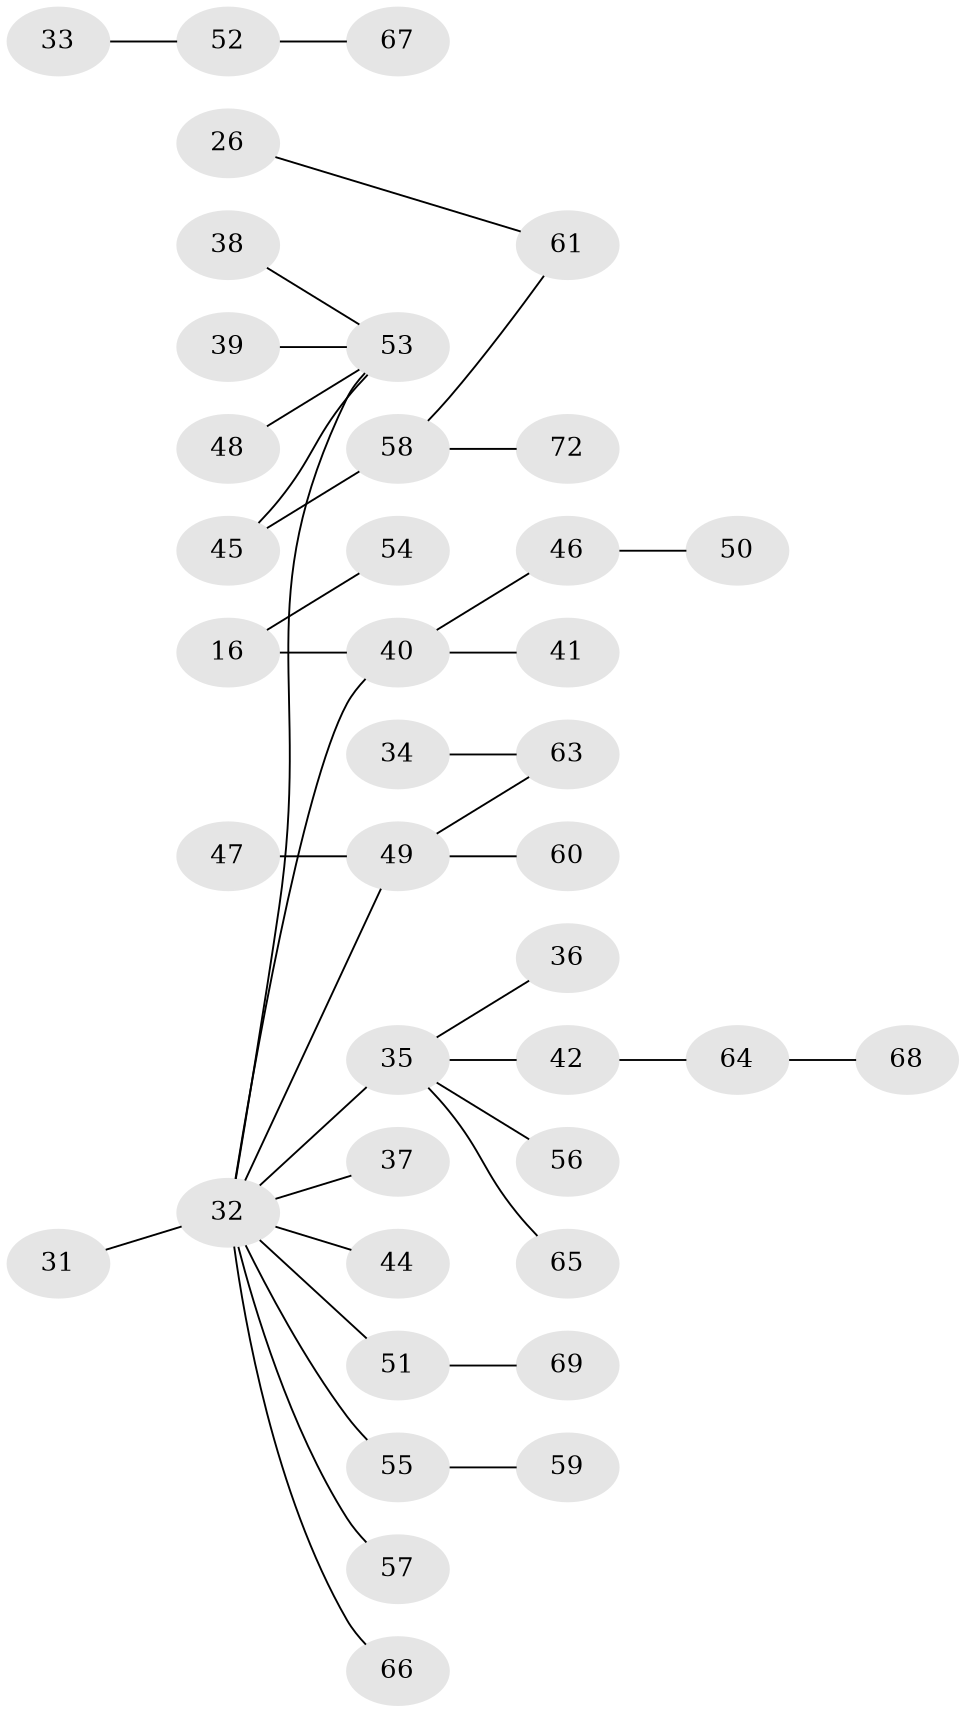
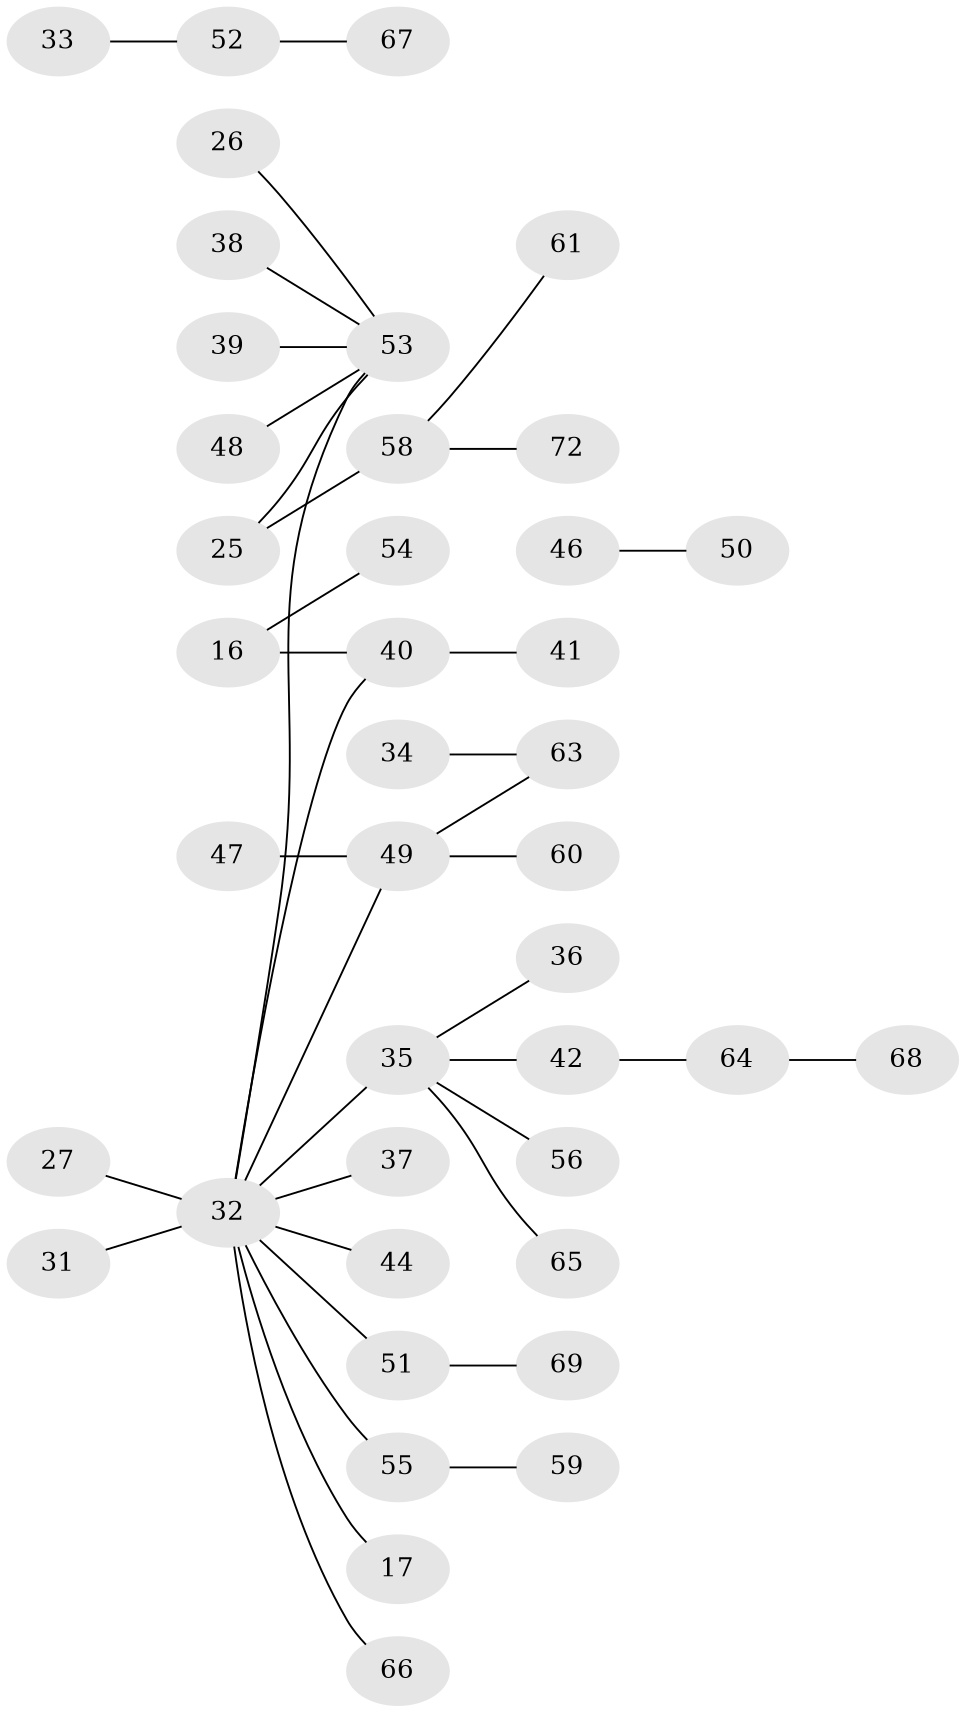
(398, 194) -> (318, 242)
(228, 551) -> (228, 551)
(483, 602) -> none
none -> (58, 1162)
(398, 1569) -> (398, 1569)
